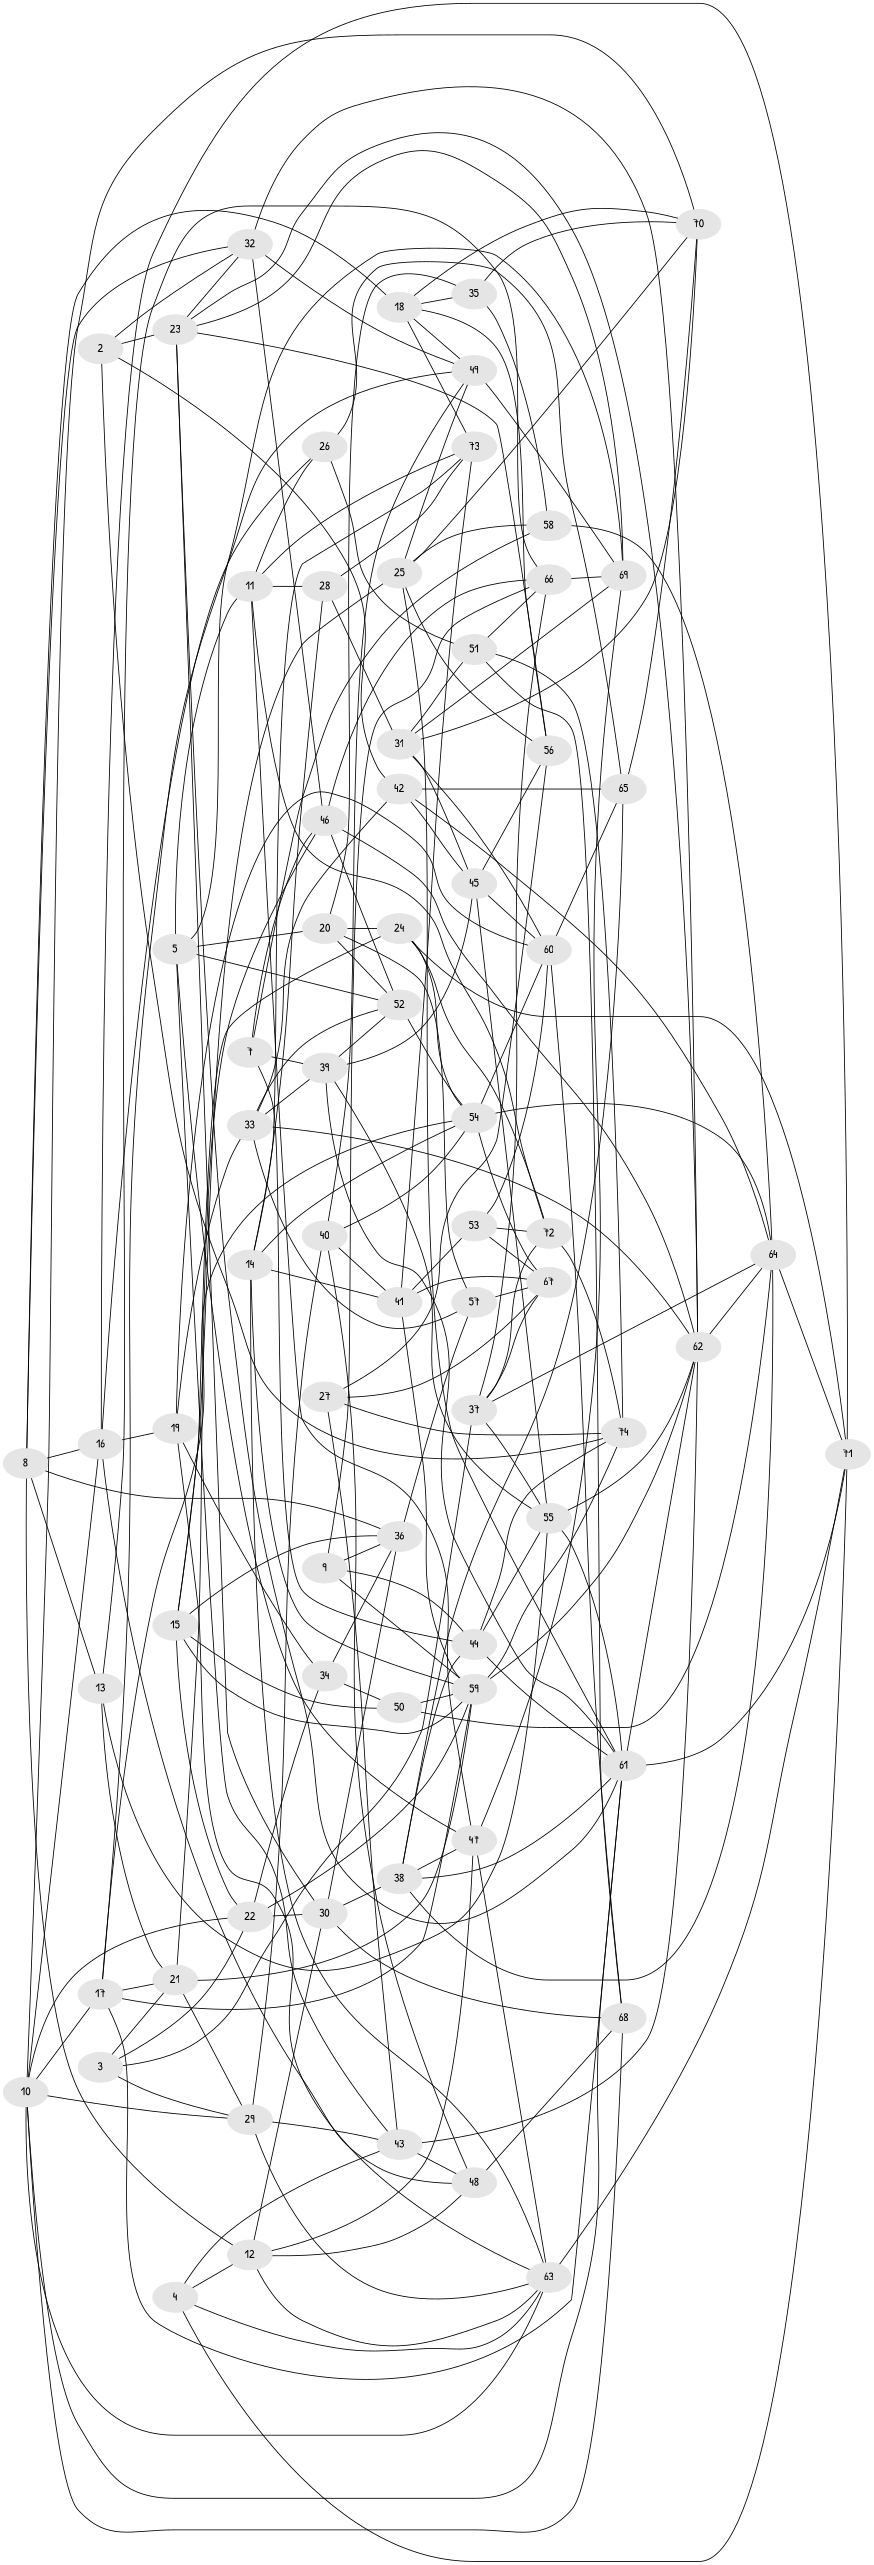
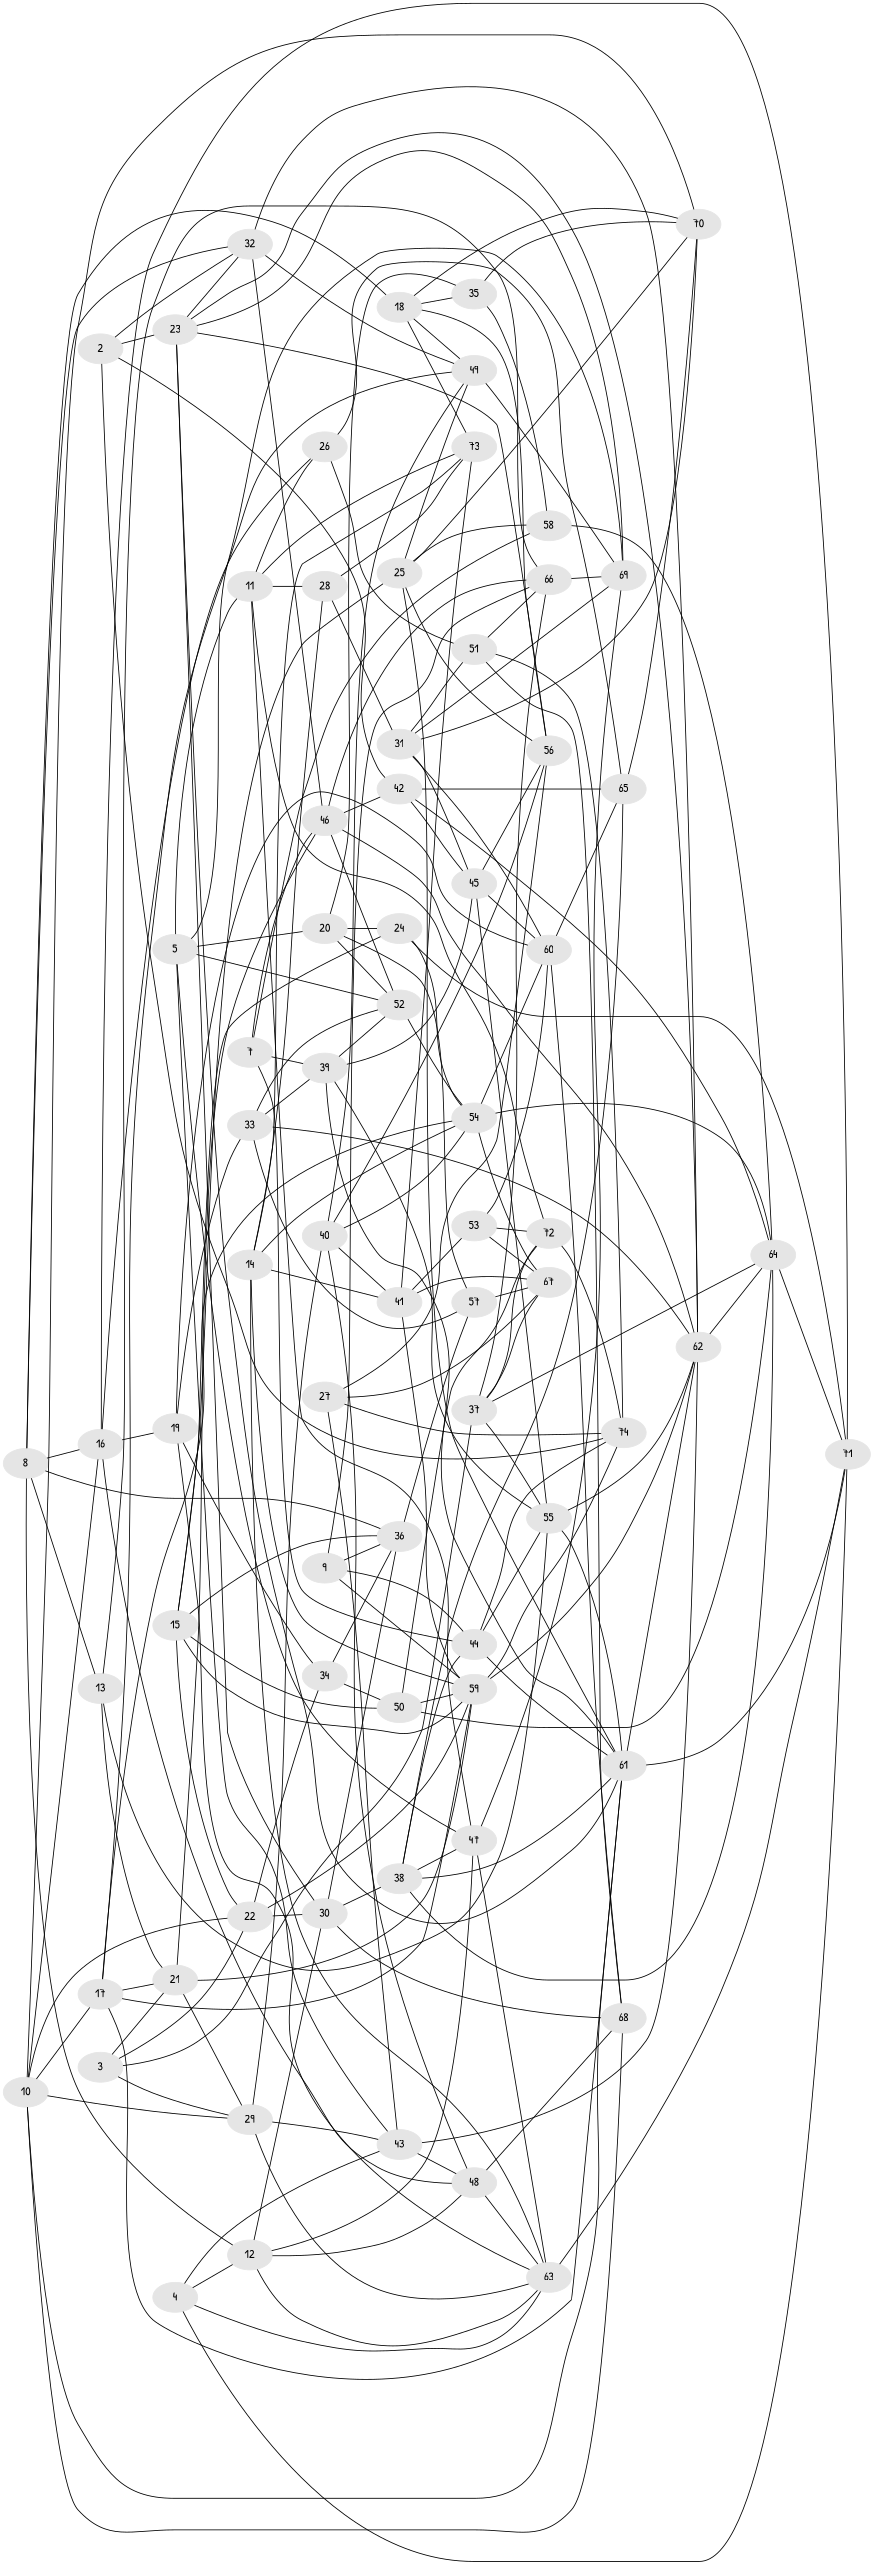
(285, 968) -> (368, 802)
none -> (454, 1001)
(485, 1076) -> (435, 1481)
(197, 2435) -> (512, 2230)
